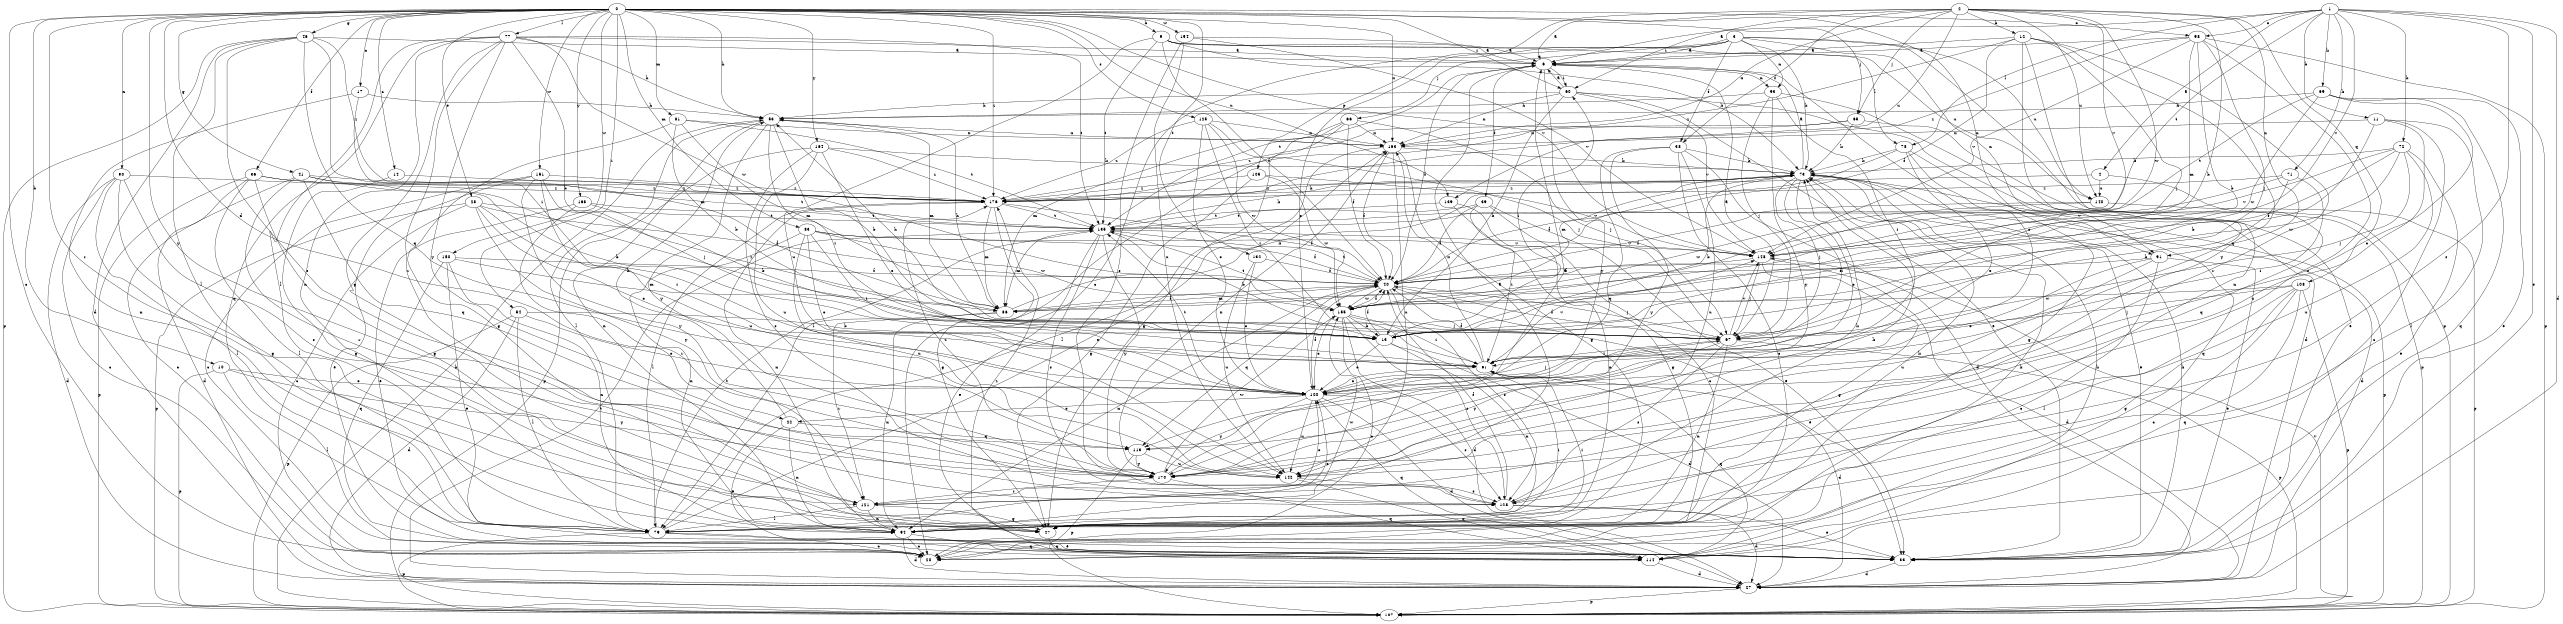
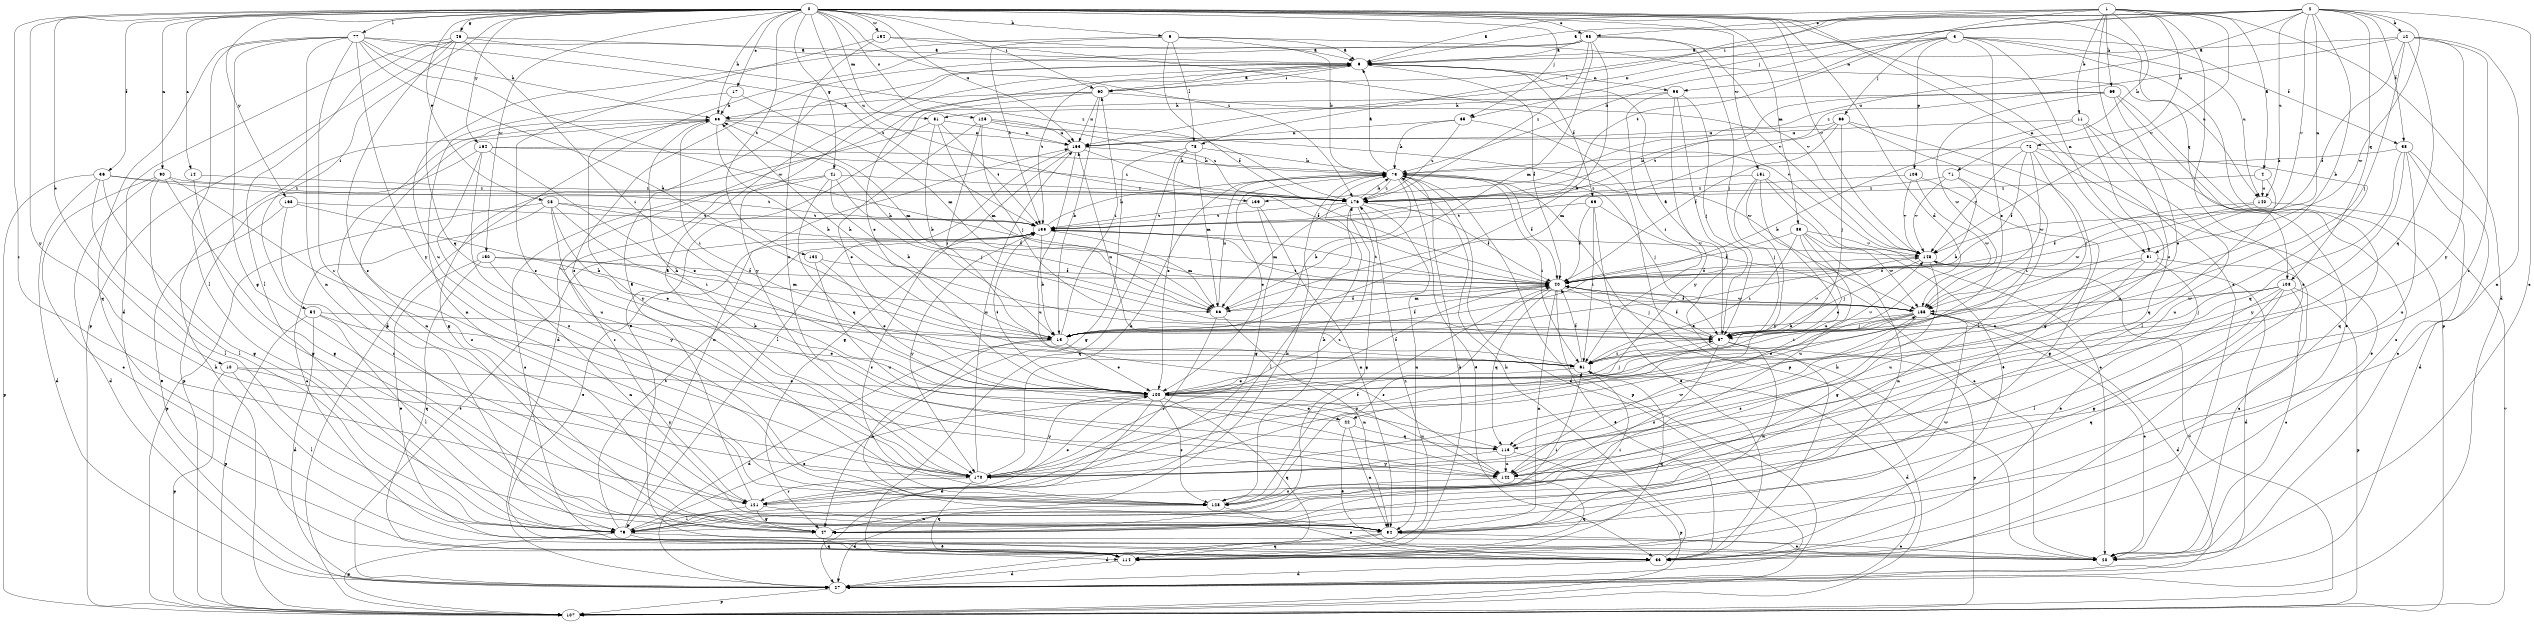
none -> (1638, 17)
(1274, 110) -> (1289, 109)
(751, 257) -> (1775, 257)
(2476, 409) -> (2506, 409)
(1681, 490) -> (1105, 462)
